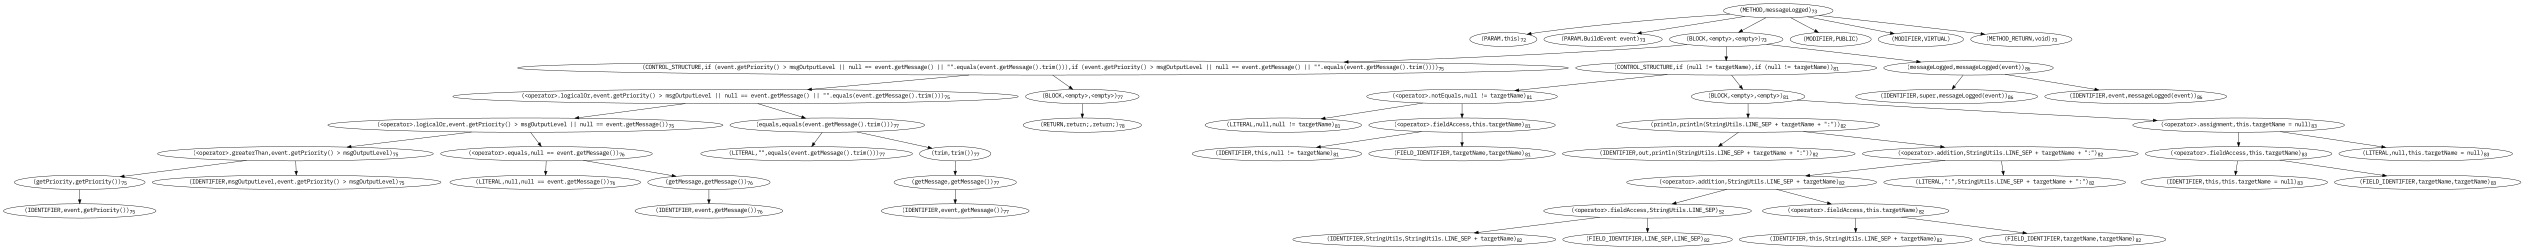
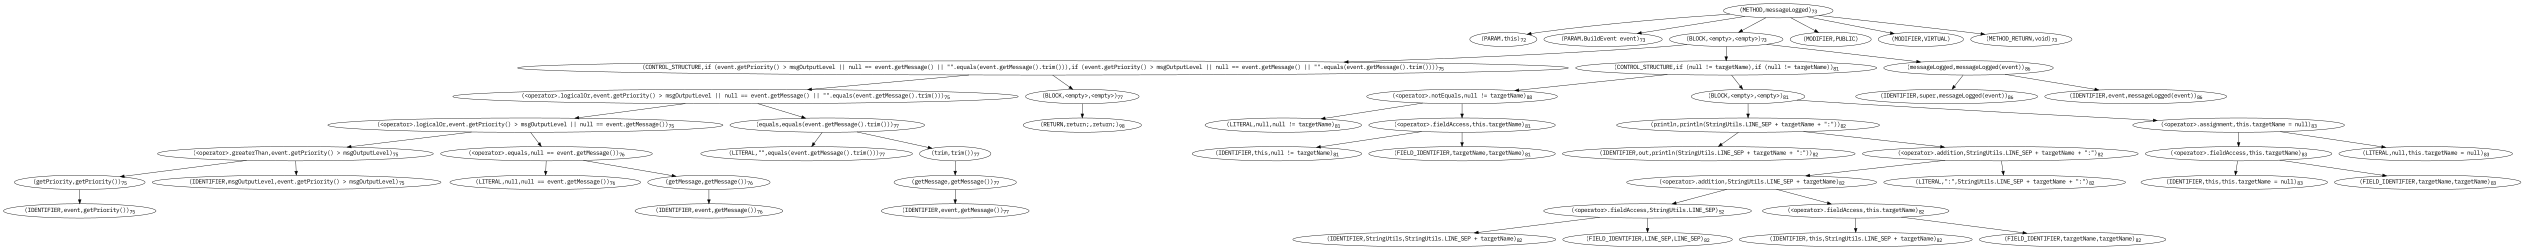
(1529, 96) -> (1529, 96)
(1122, 125) -> (1122, 125)
